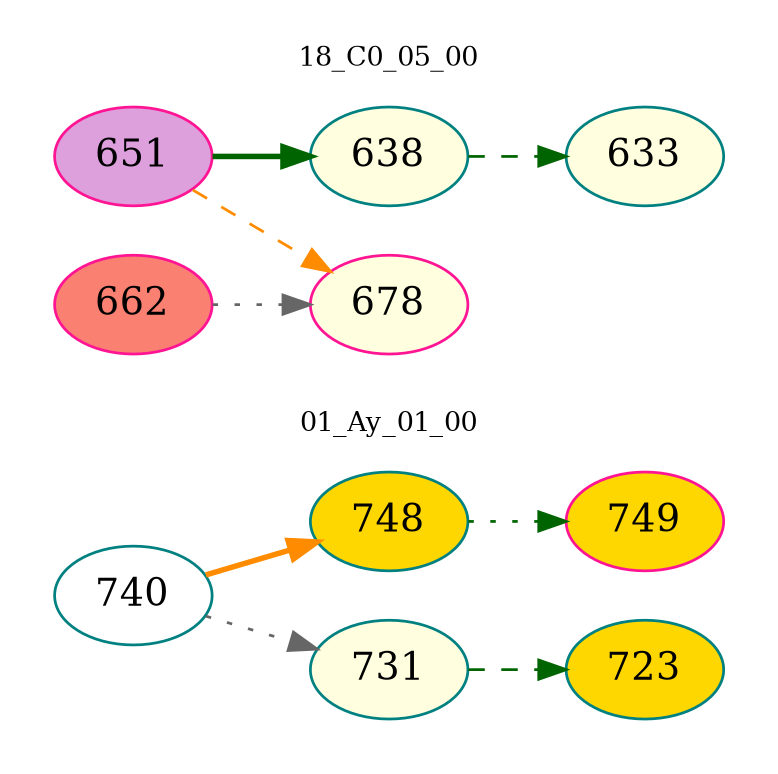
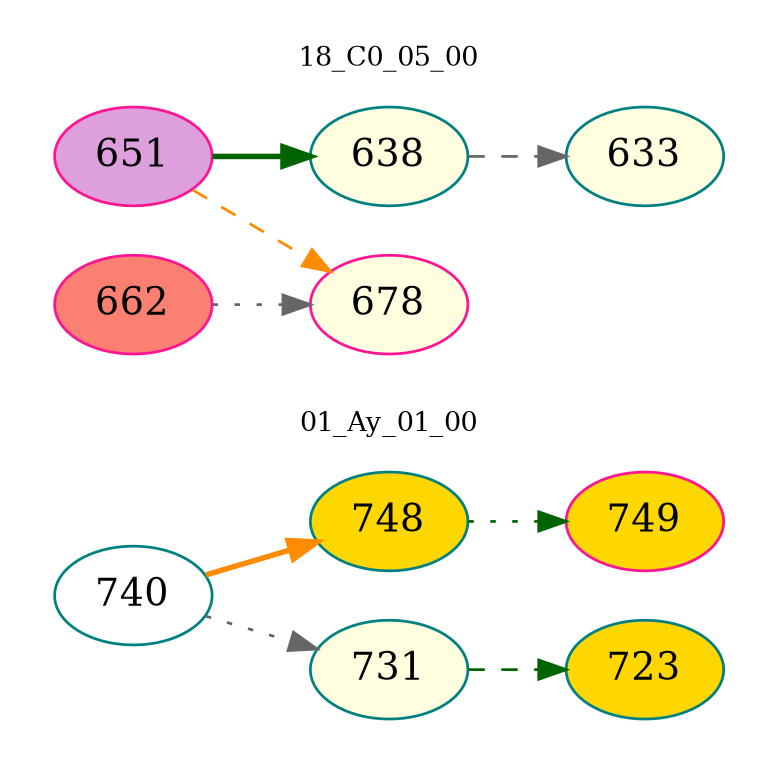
(503, 156) -> (503, 156)
